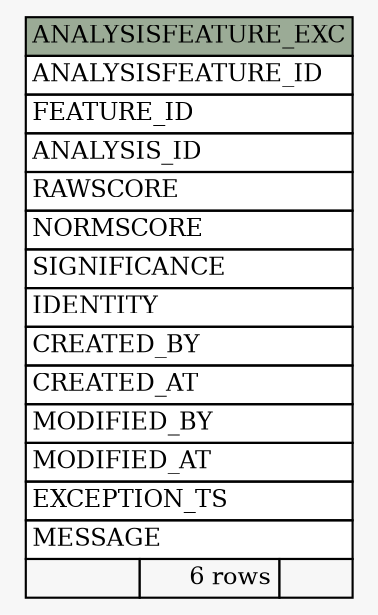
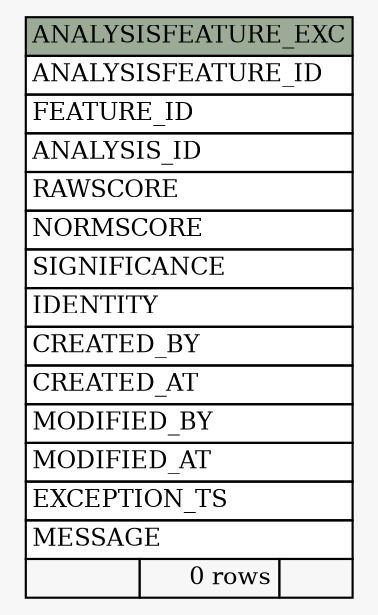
(231, 577) -> (231, 577)
